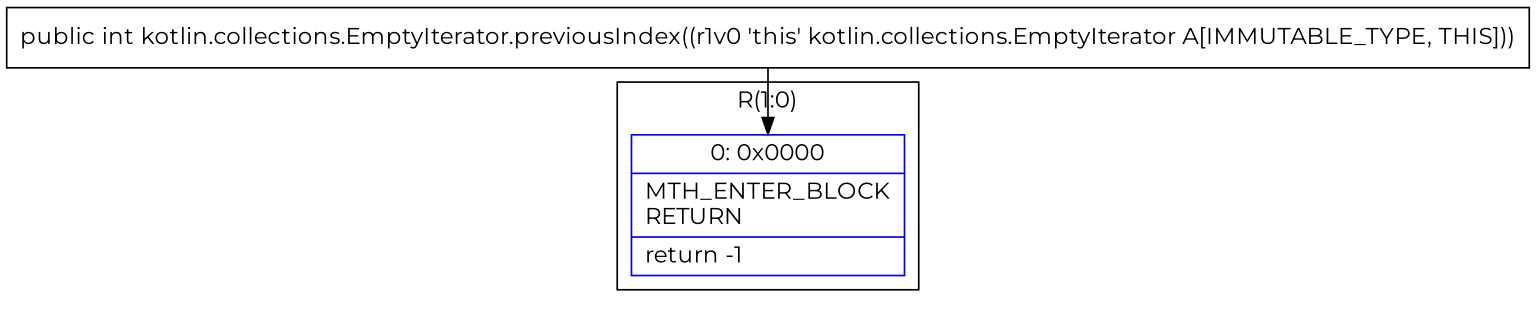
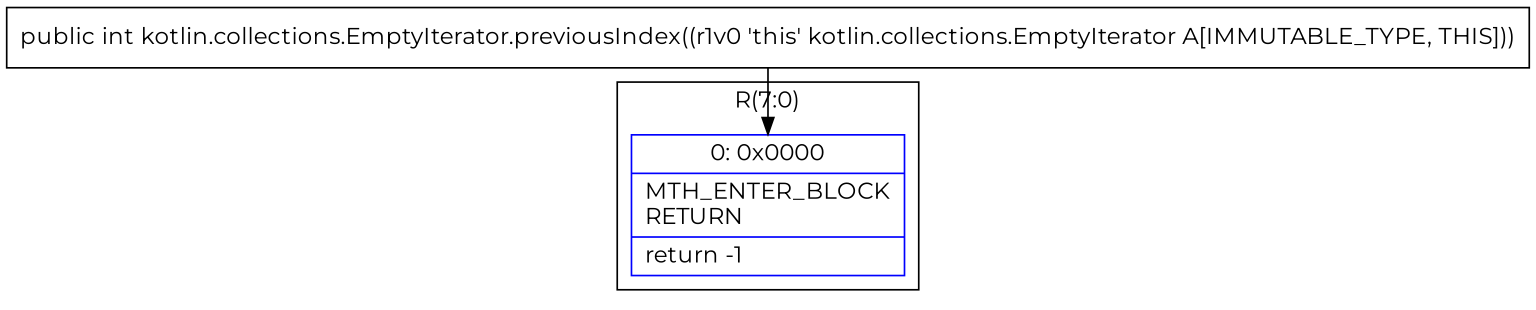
(768, 101) -> (768, 101)
